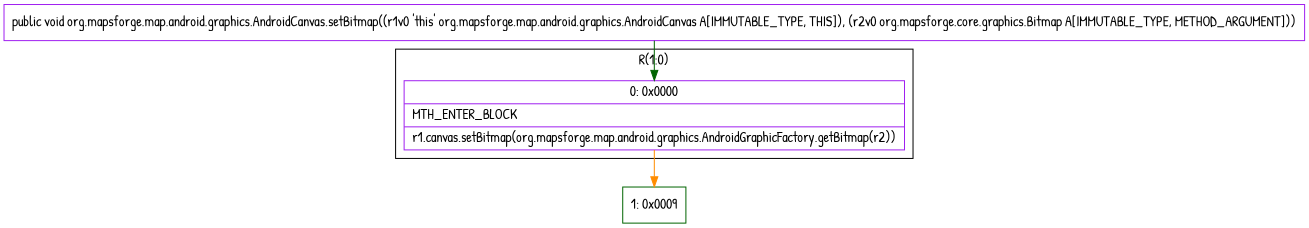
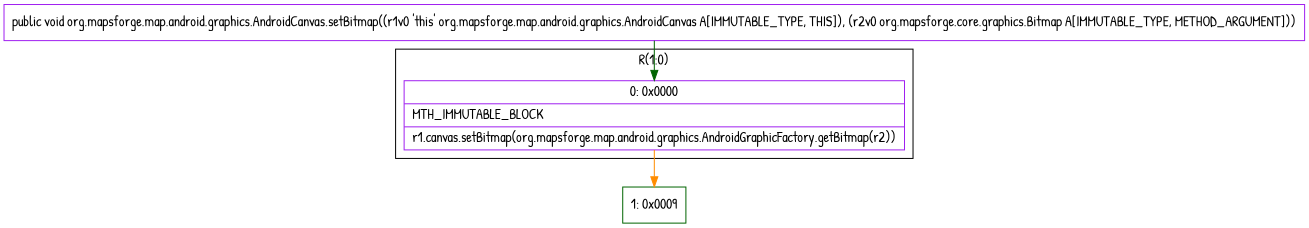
(465, 115) -> (478, 115)
